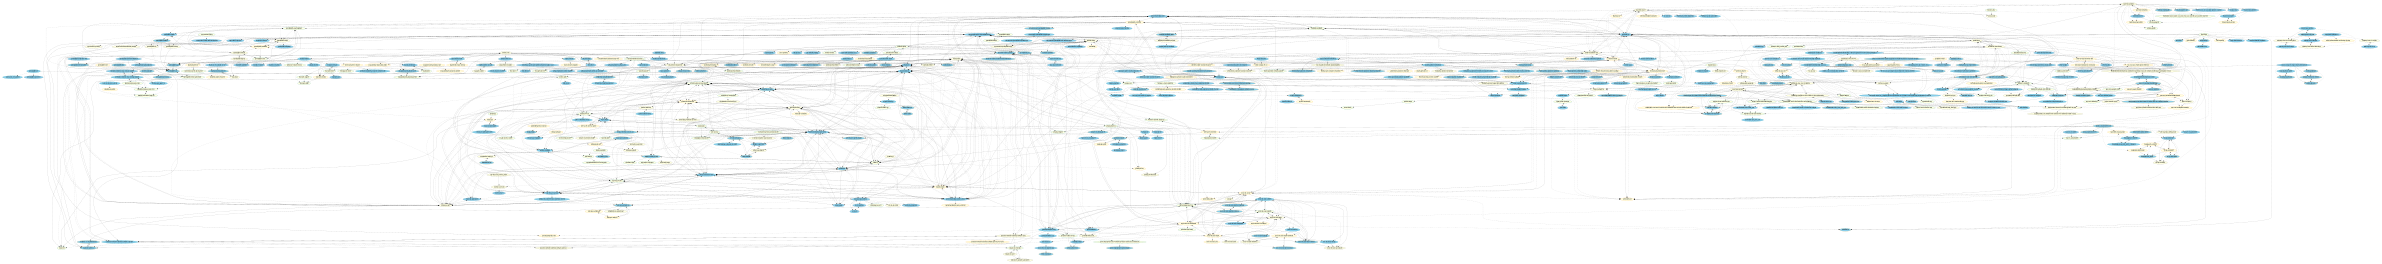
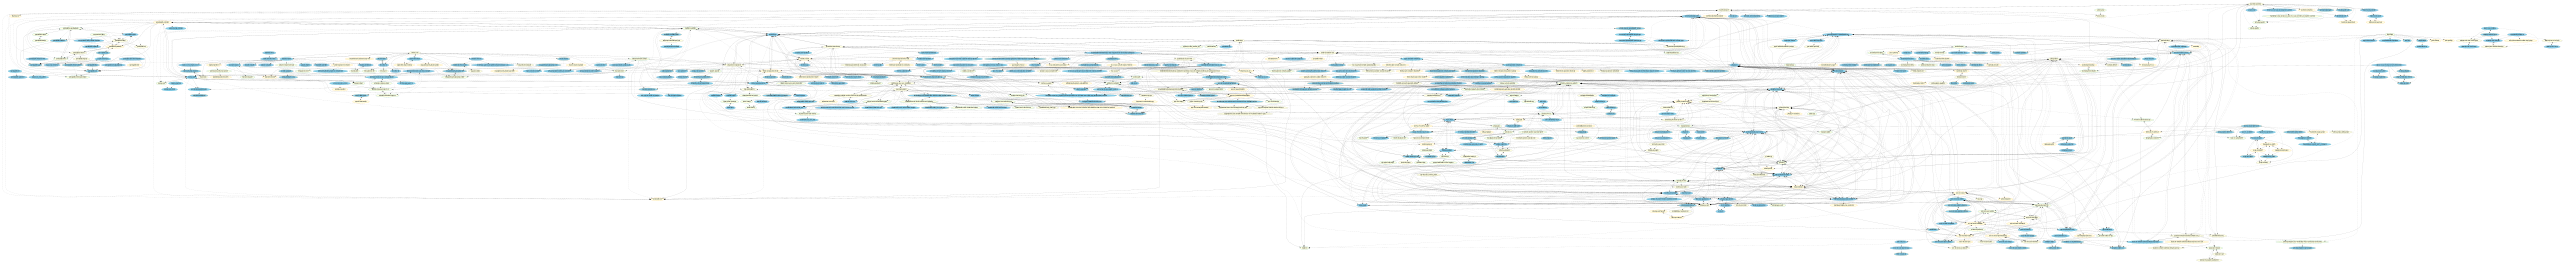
(172, 47) -> none
(432, 65) -> (548, 65)
(2041, 65) -> (856, 65)
